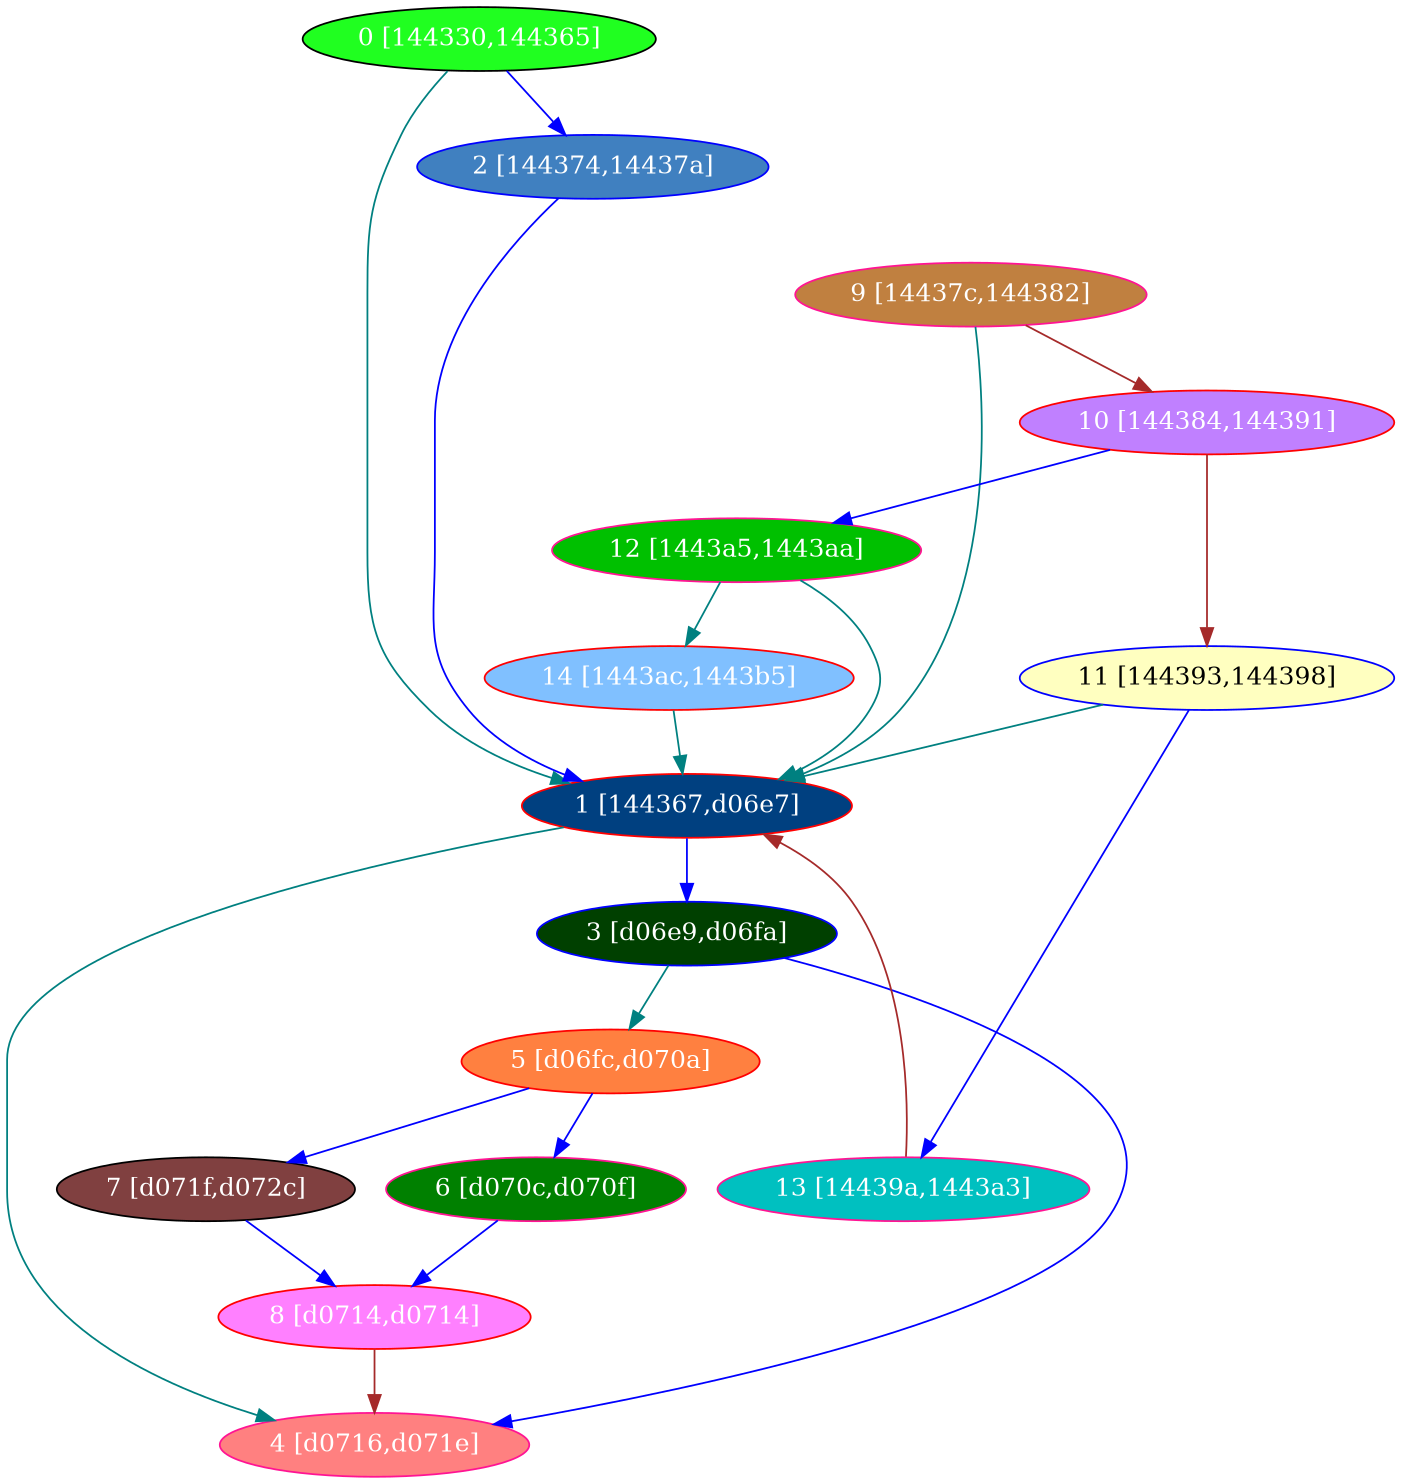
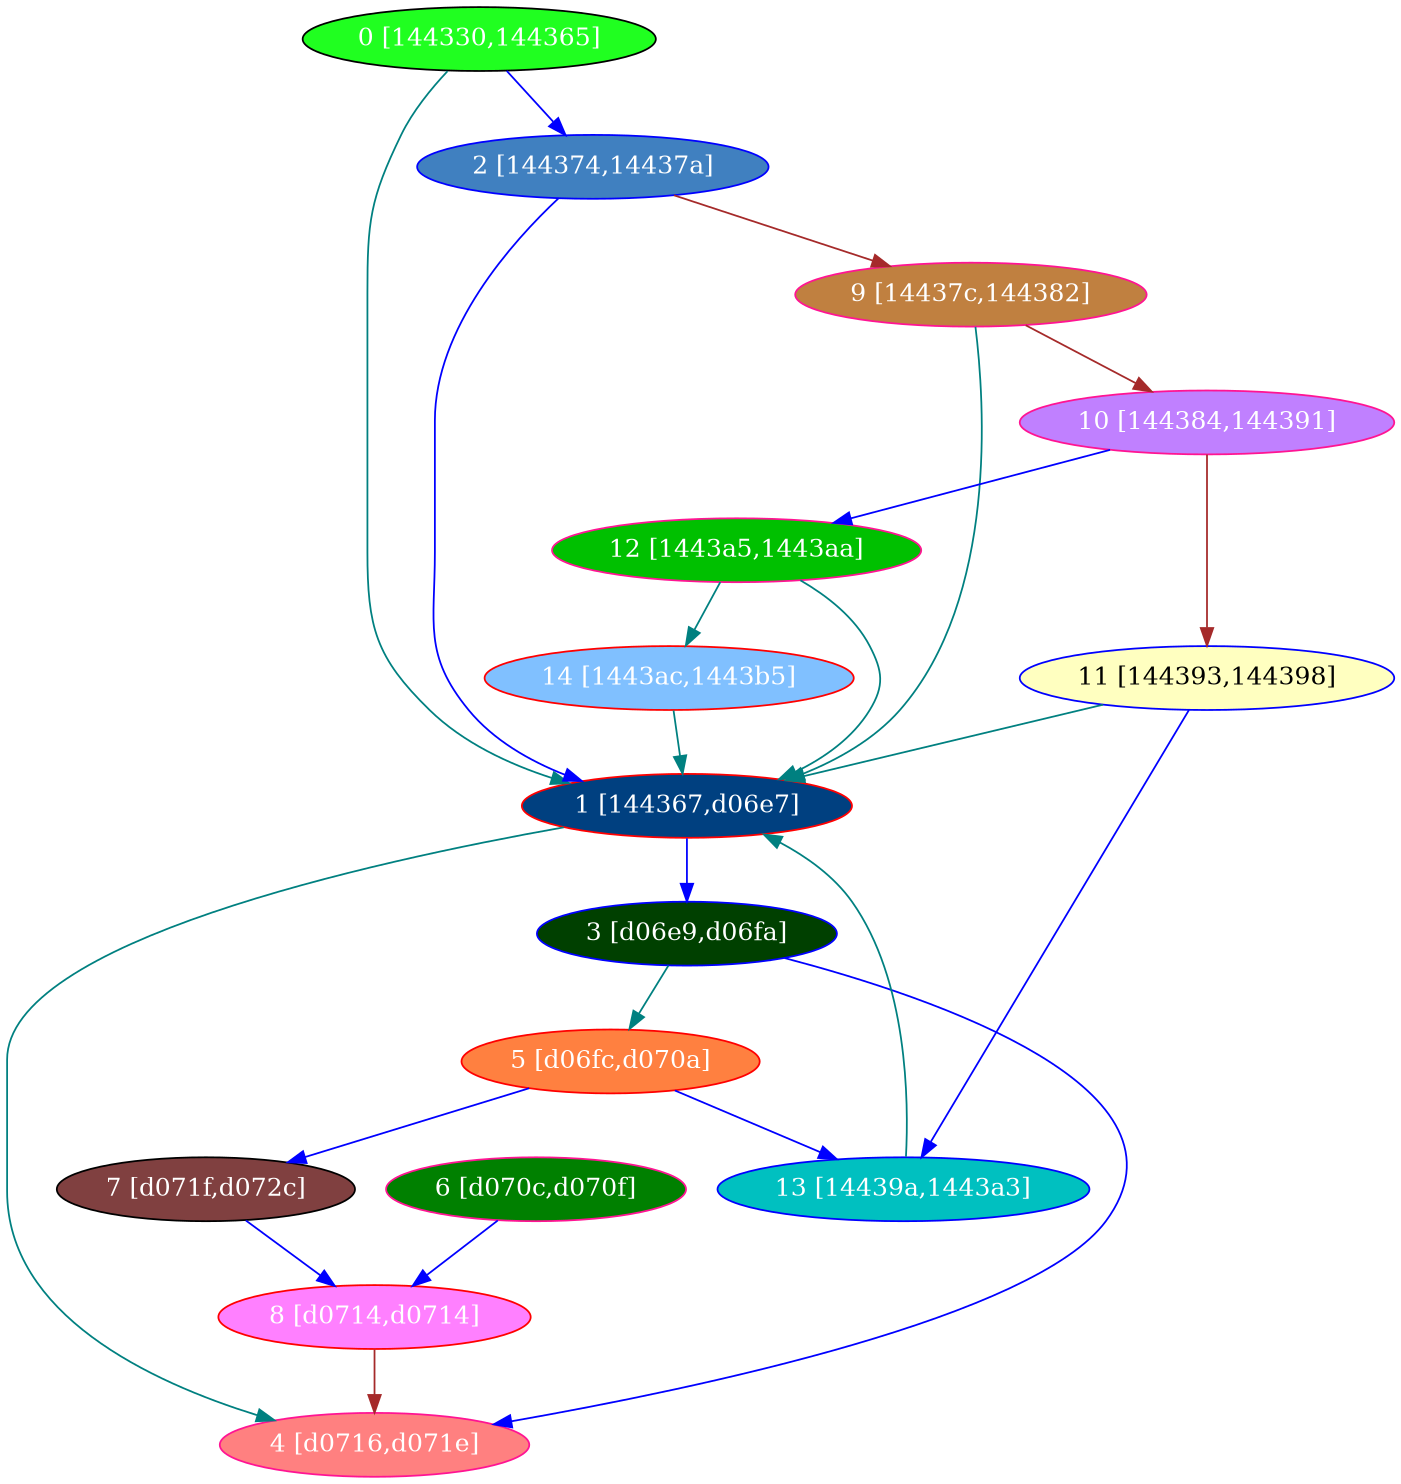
none -> (773, 228)
(1207, 422) -> (1207, 422)
(885, 970) -> (885, 970)
(578, 1117) -> (748, 1121)
(903, 1189) -> (903, 1189)
